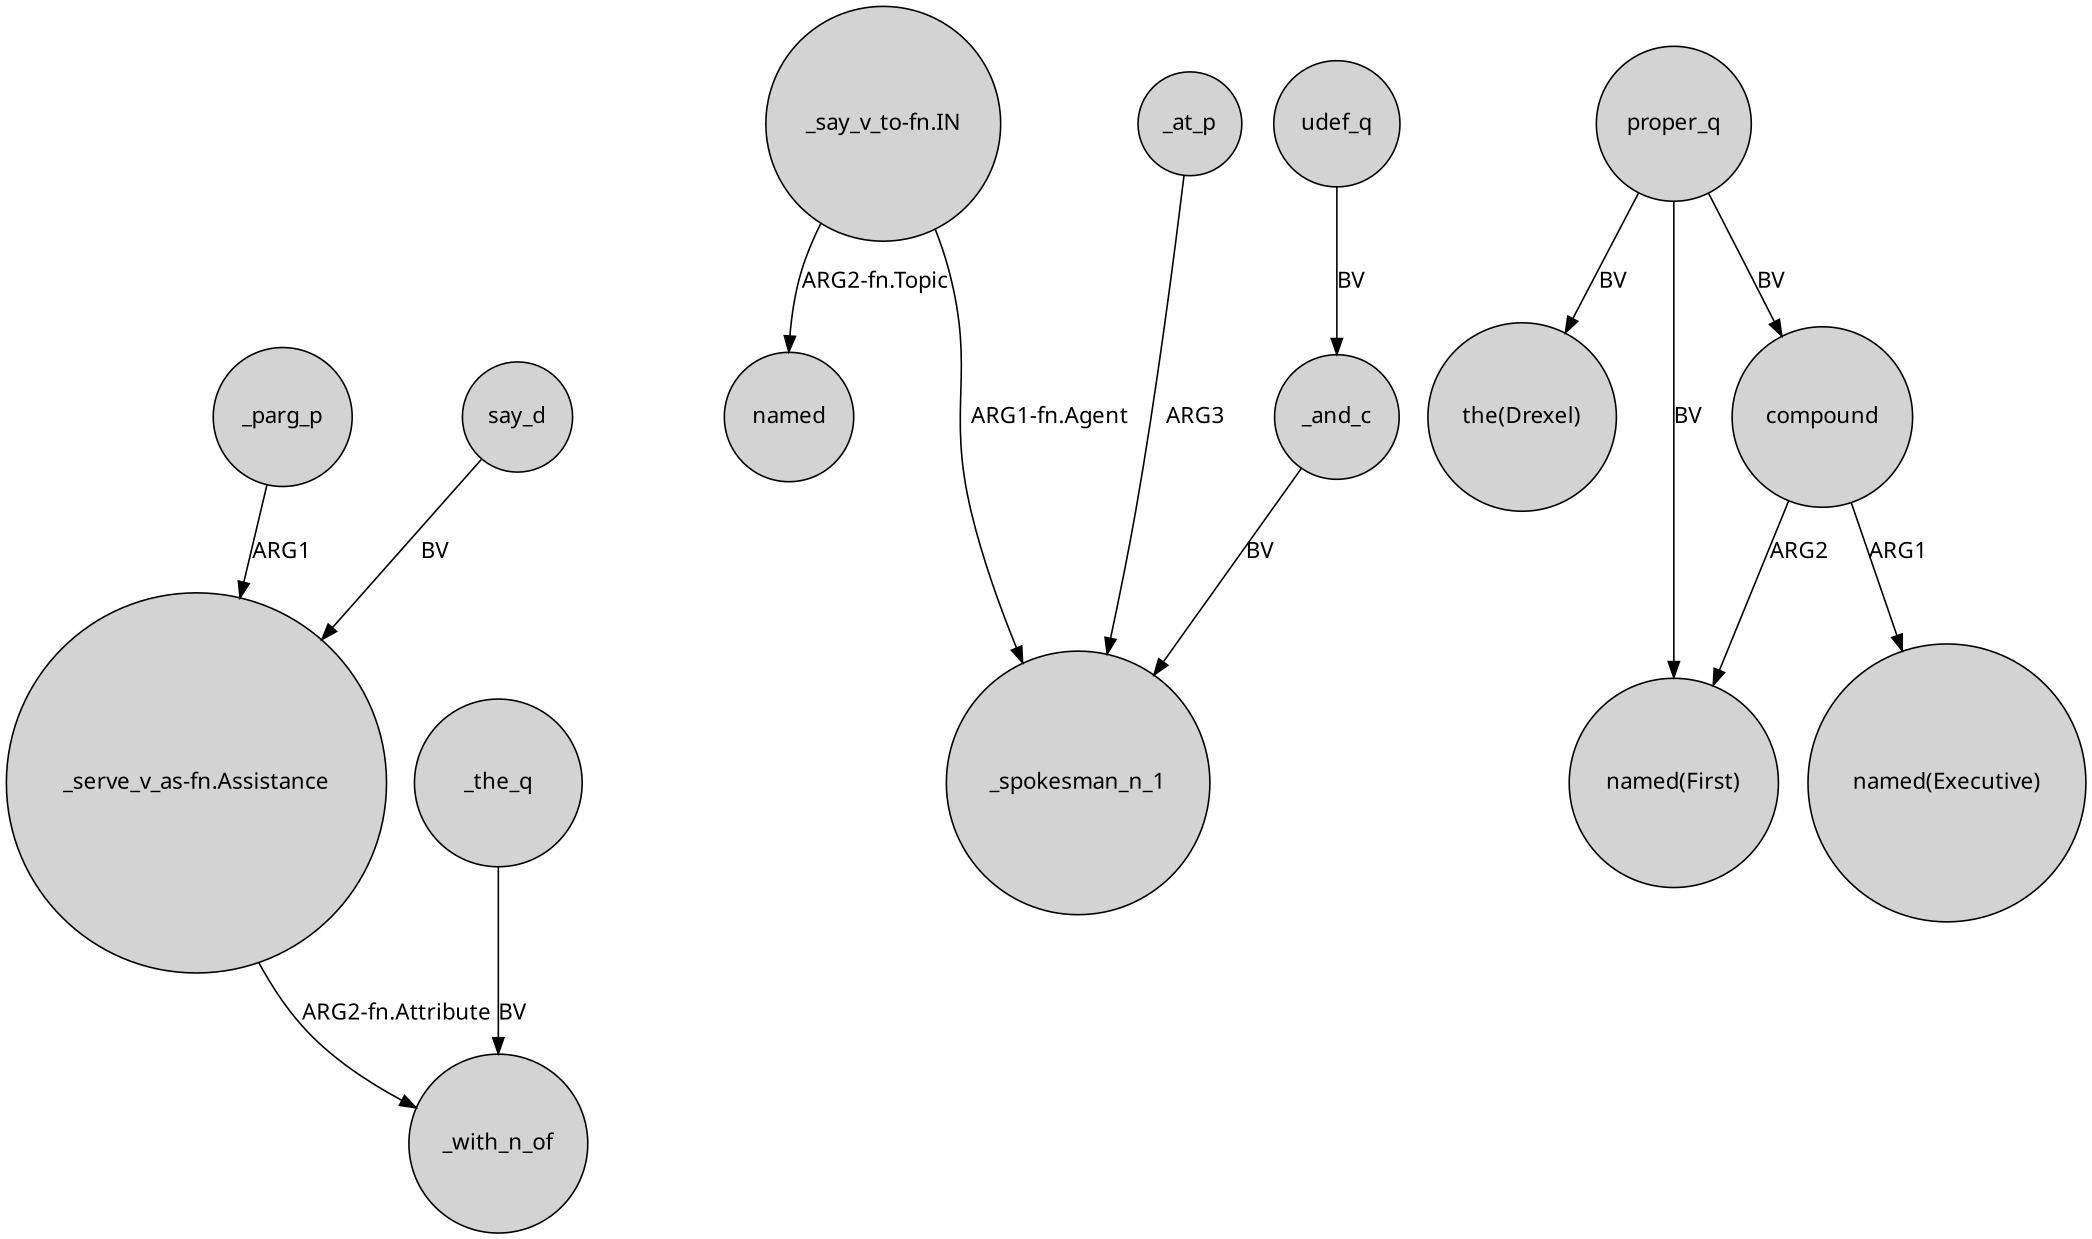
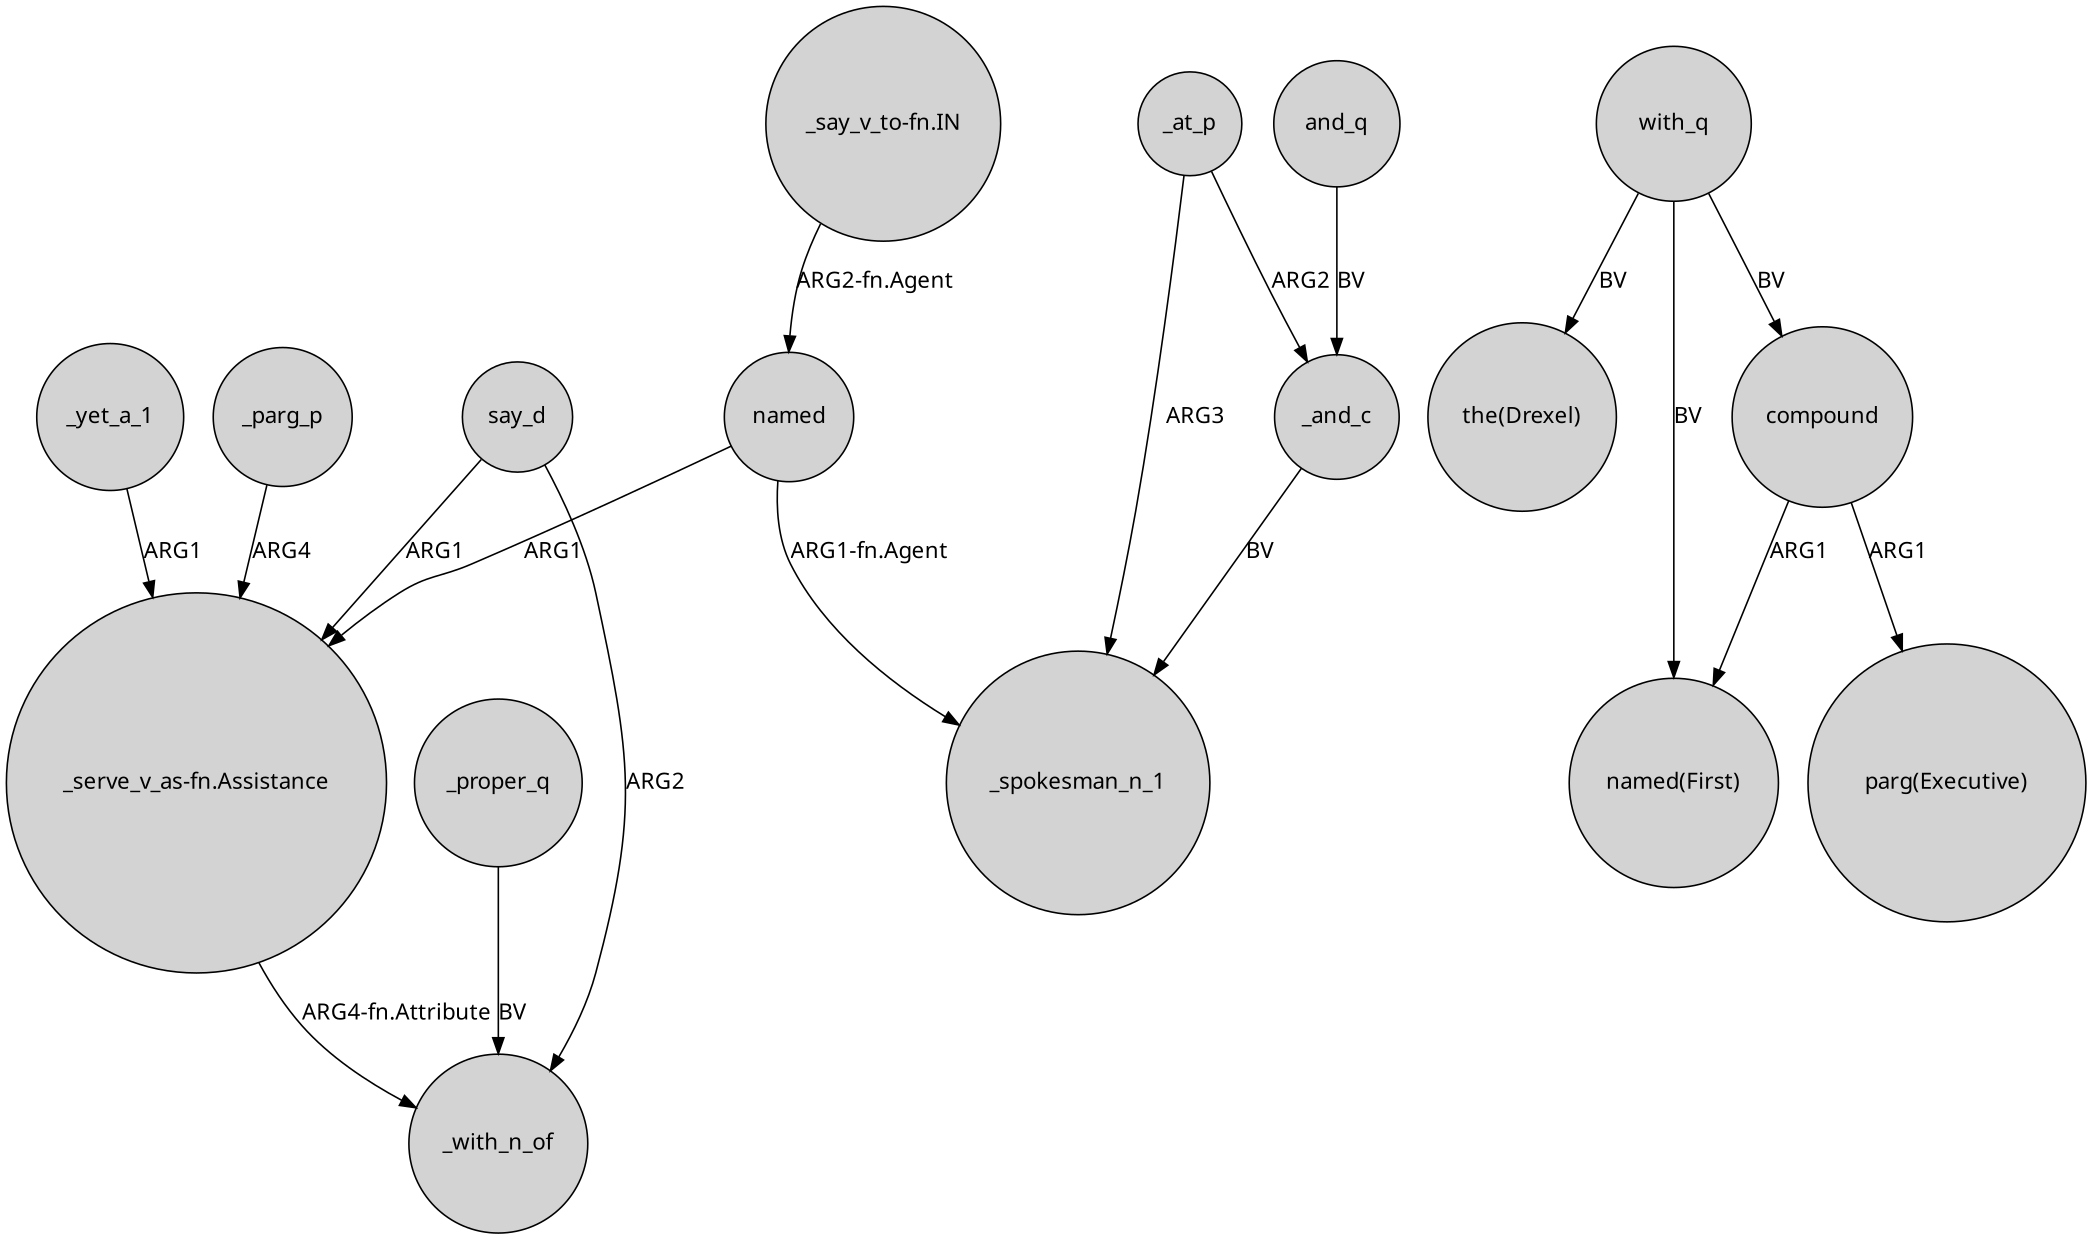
(1337, 124) -> (1337, 124)
(1674, 124) -> (1674, 124)
none -> (1254, 260)
(875, 282) -> (875, 282)
none -> (110, 417)
(961, 441) -> (828, 620)
none -> (534, 537)
(282, 552) -> (282, 552)
(435, 552) -> (435, 552)
(1799, 552) -> (1799, 552)
none -> (624, 760)
(498, 783) -> (498, 783)
(1947, 783) -> (1947, 783)
(397, 1014) -> (397, 1014)
